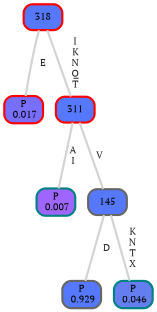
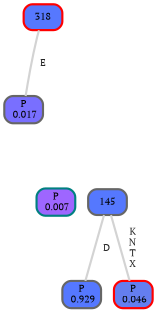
(24, 110) -> (24, 110)
(75, 110) -> none
(133, 295) -> (133, 295)
